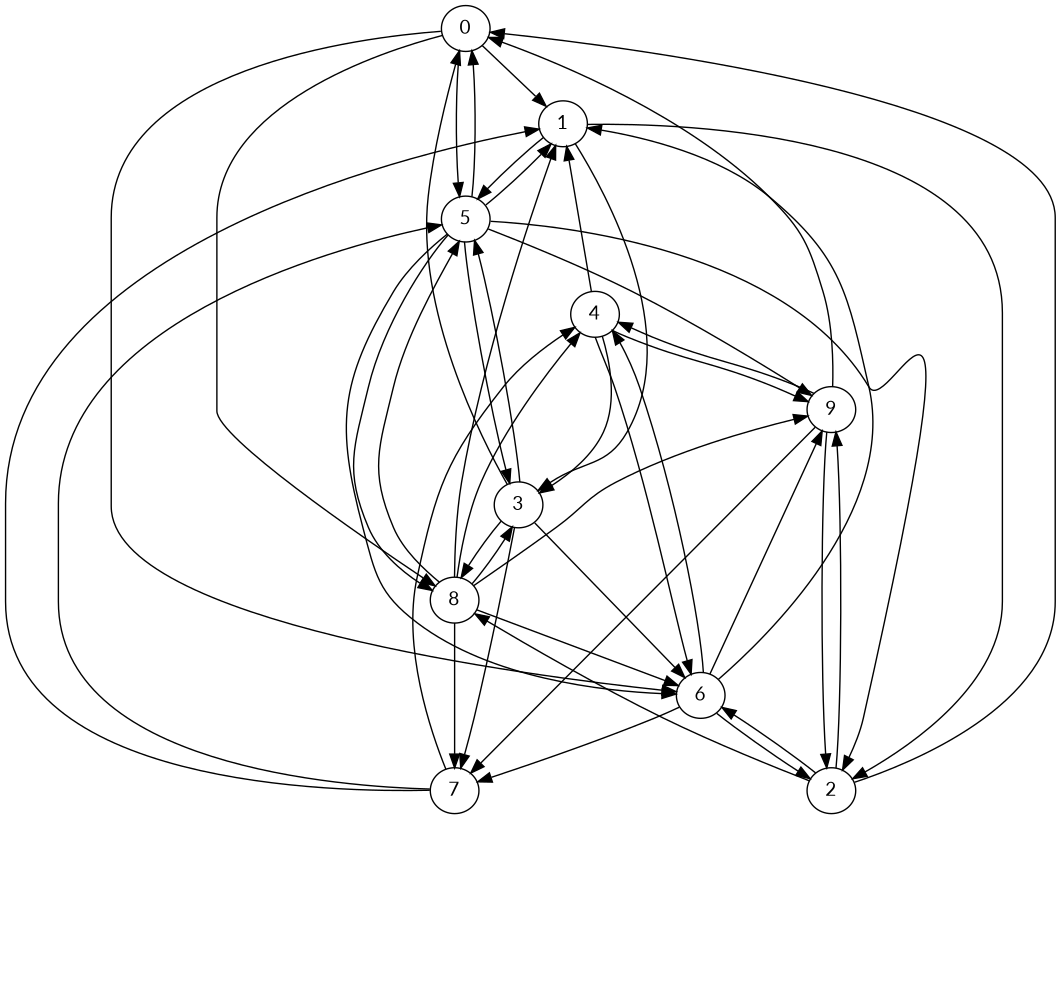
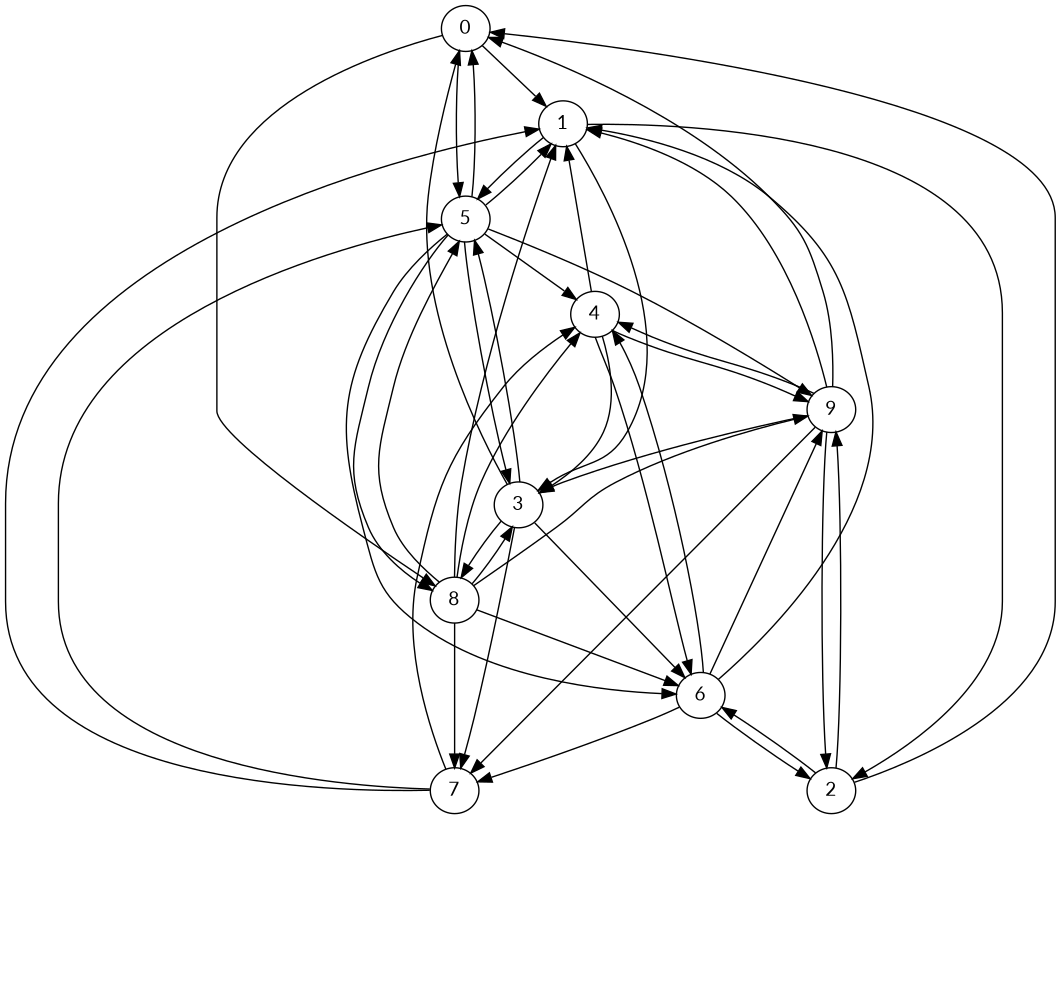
none -> (754, 223)
(889, 380) -> (527, 264)
none -> (672, 448)
(111, 457) -> none
(644, 709) -> none
